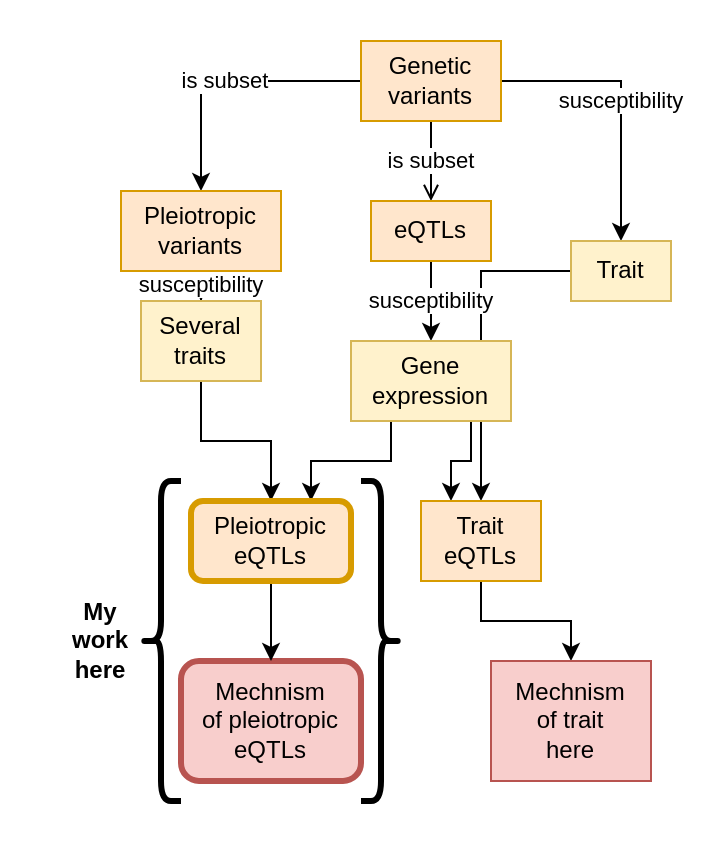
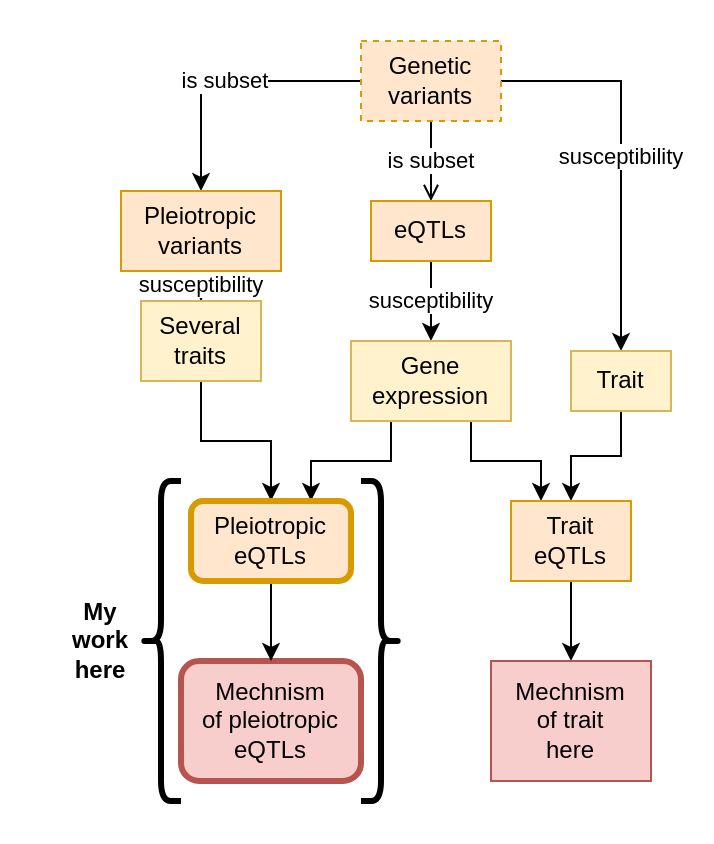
(431, 81) -> (431, 81)
(621, 271) -> (621, 381)
(481, 541) -> (571, 541)
